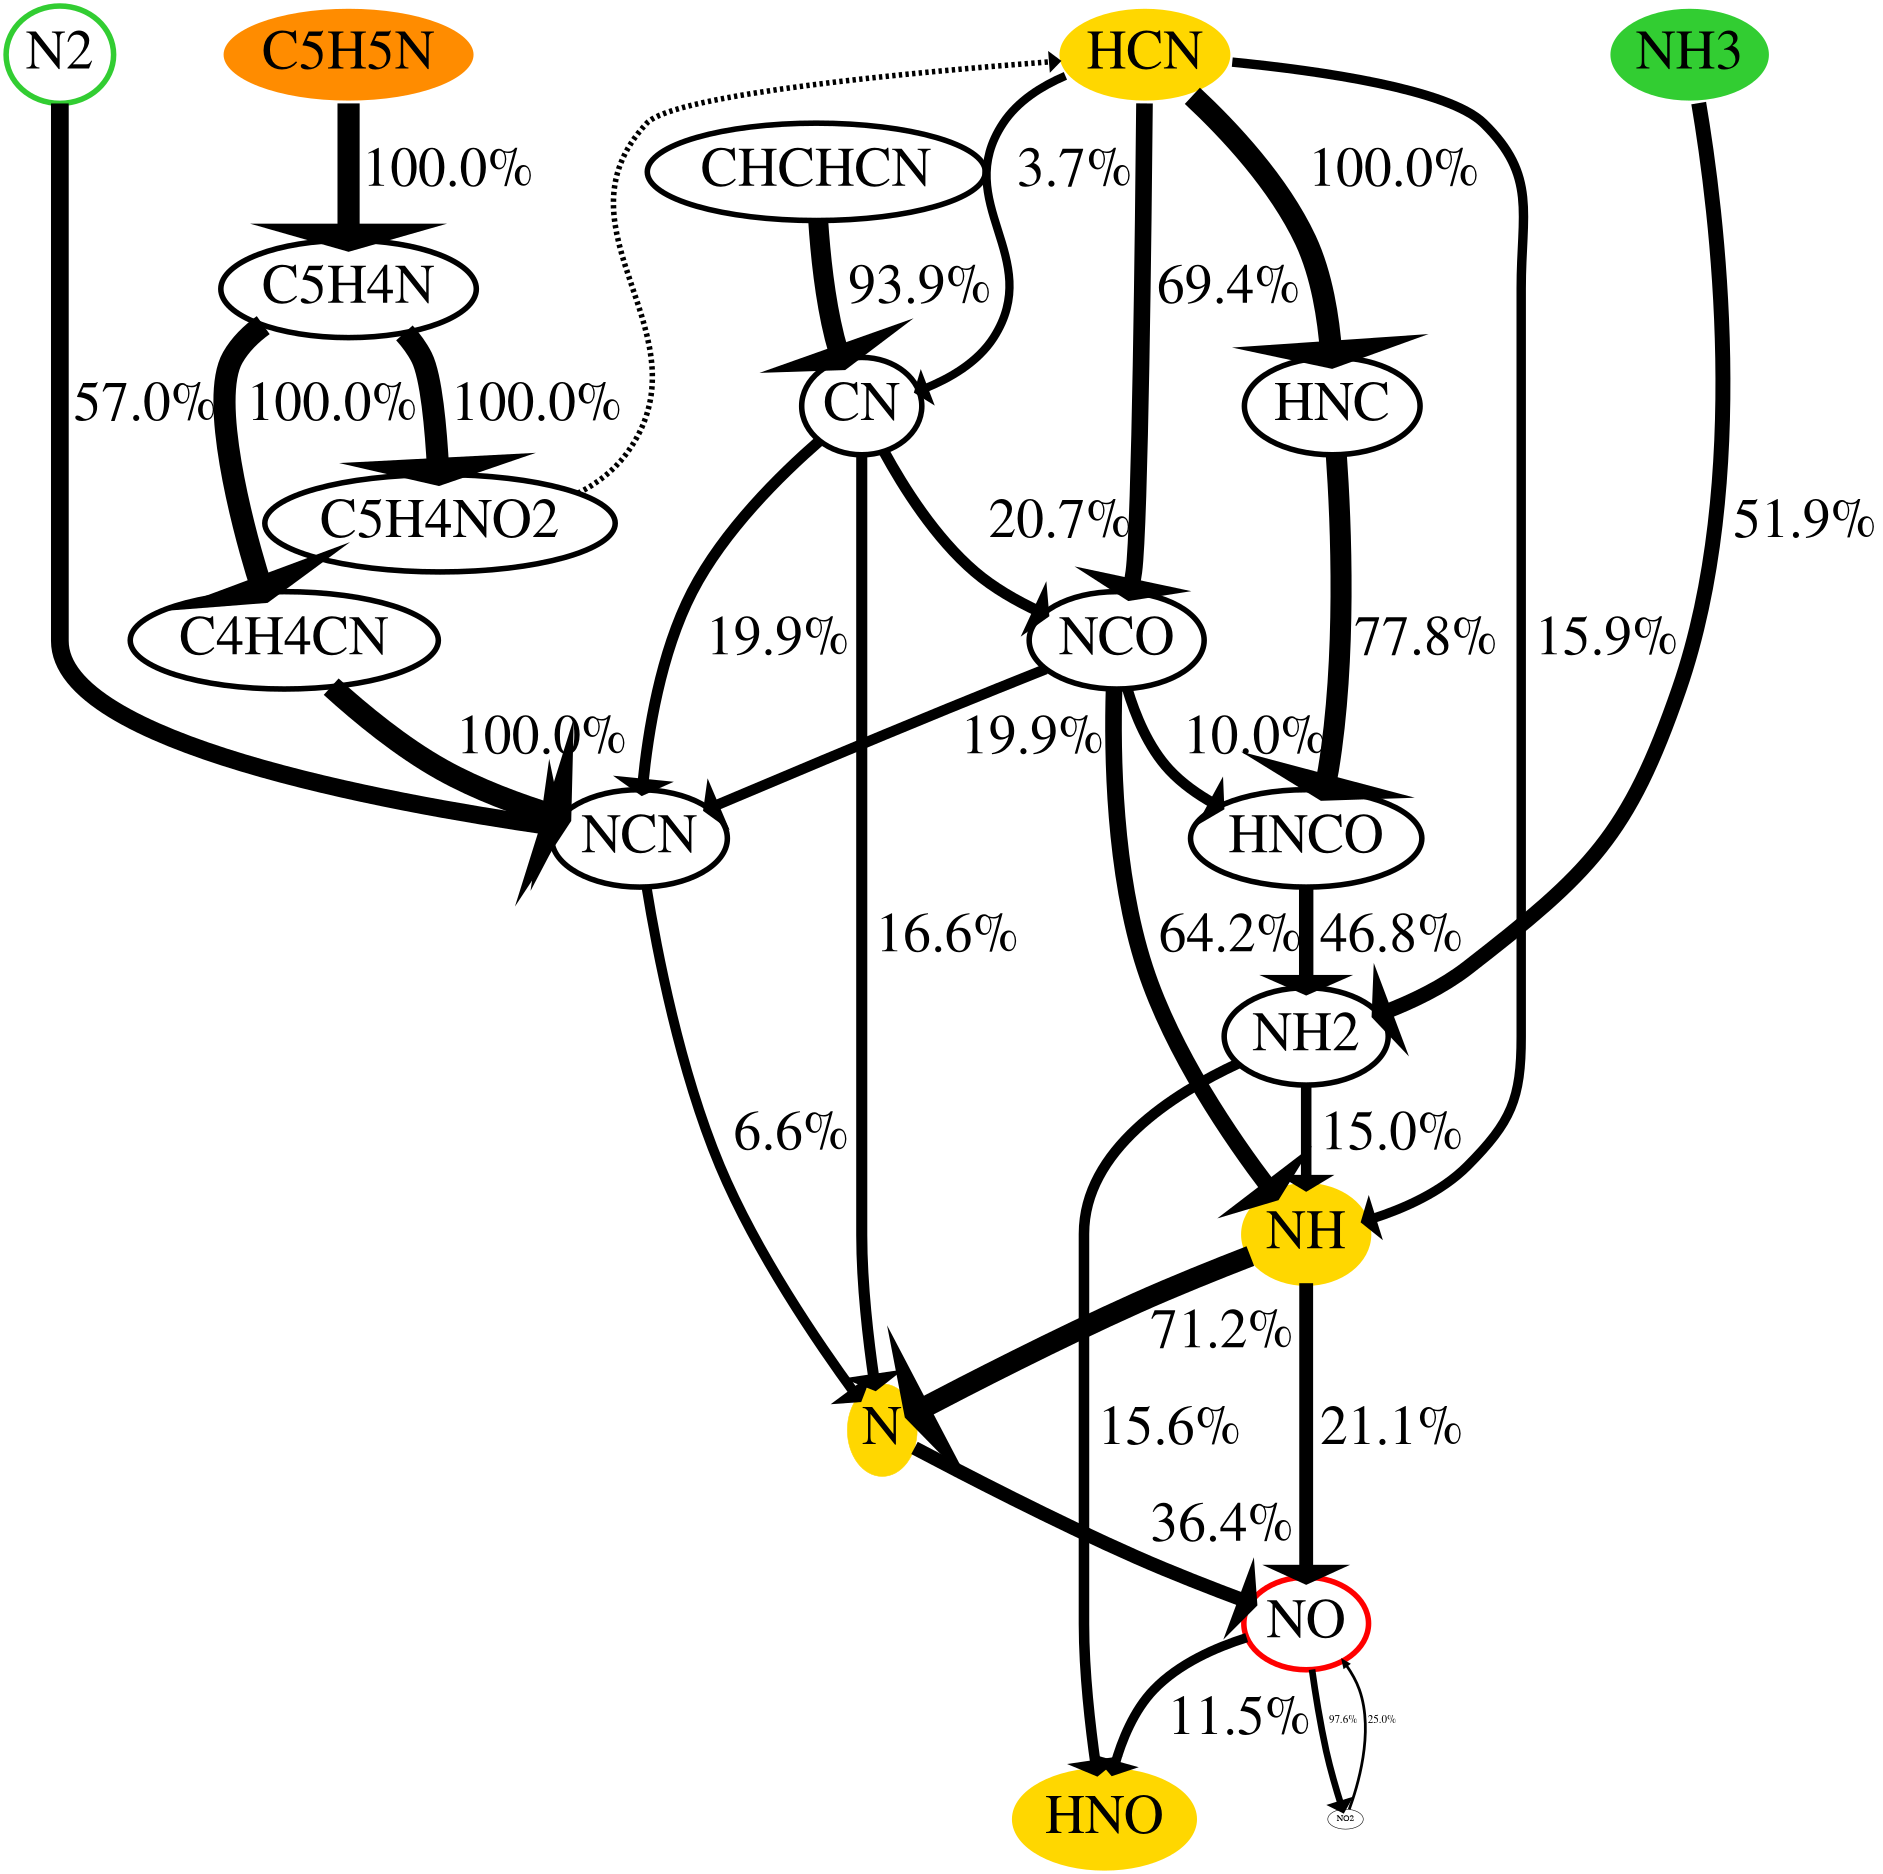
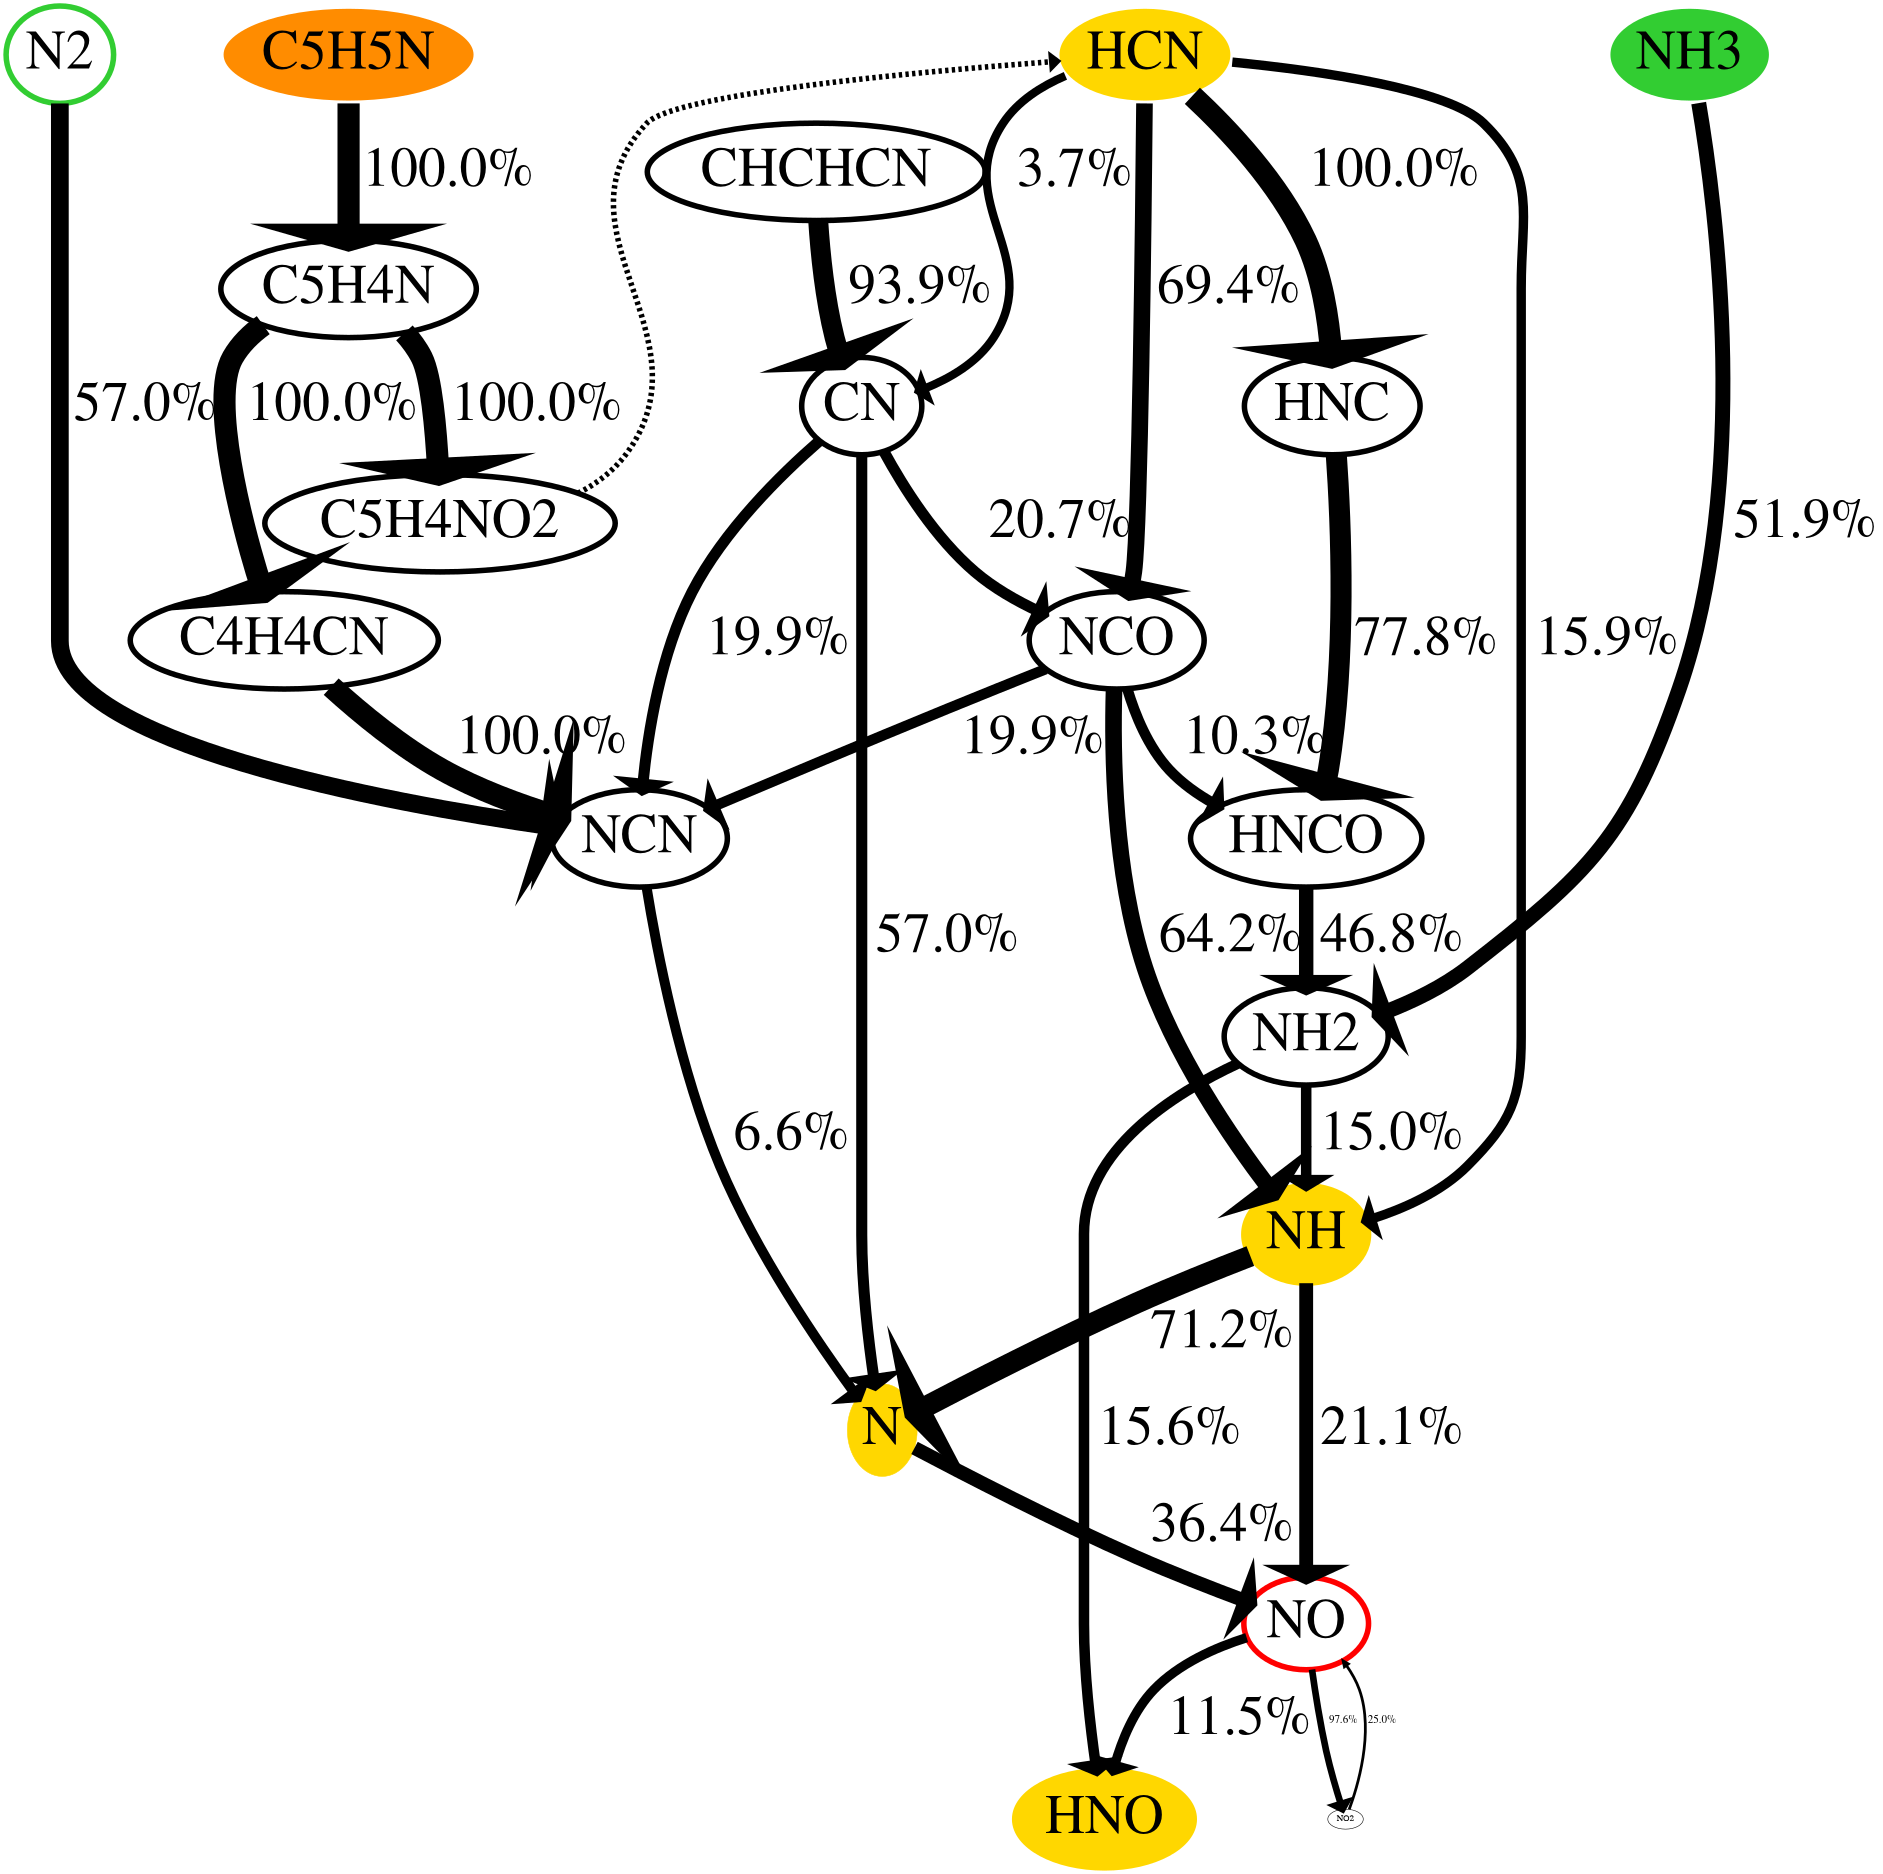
(1248, 739) -> (1248, 739)
(940, 937) -> (940, 937)
